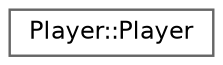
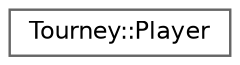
(111, 33) -> (120, 33)
